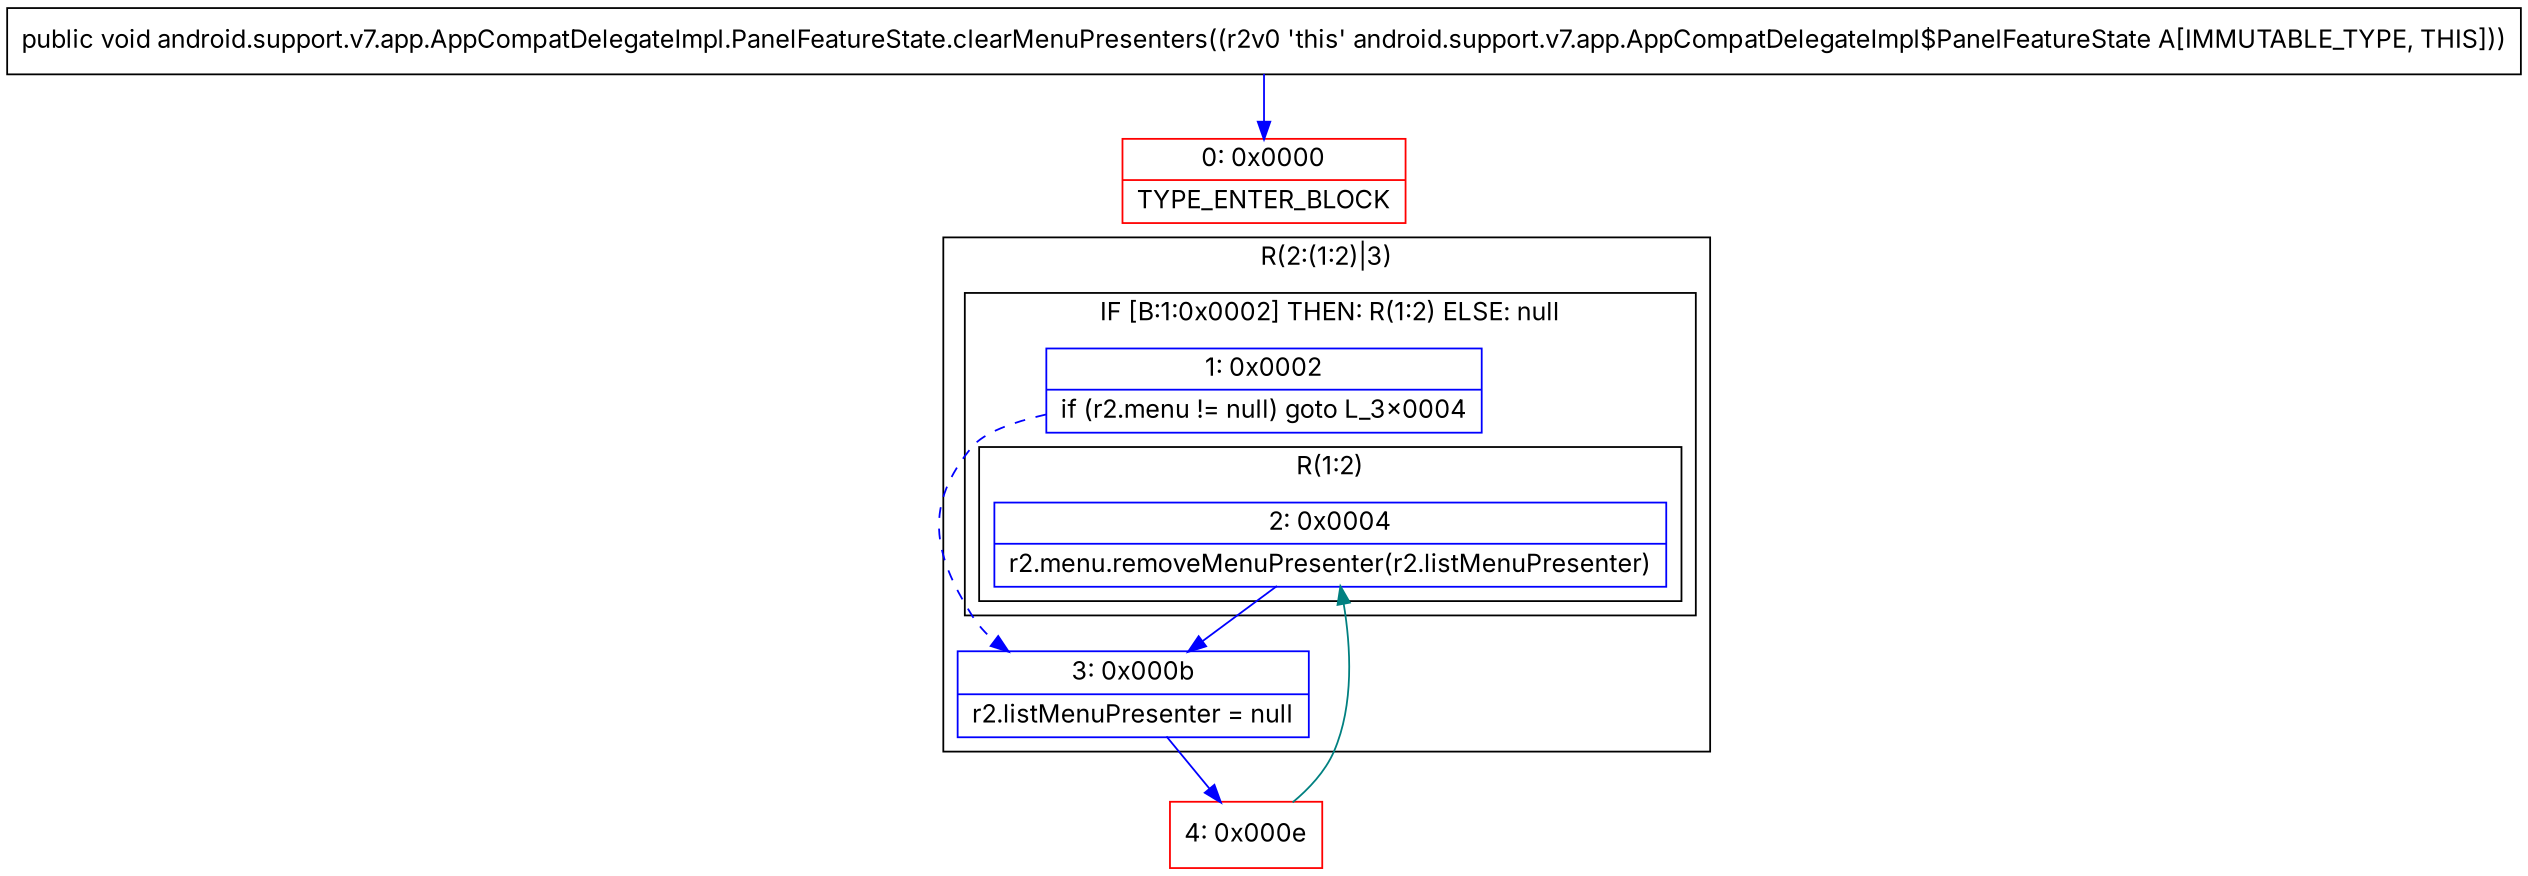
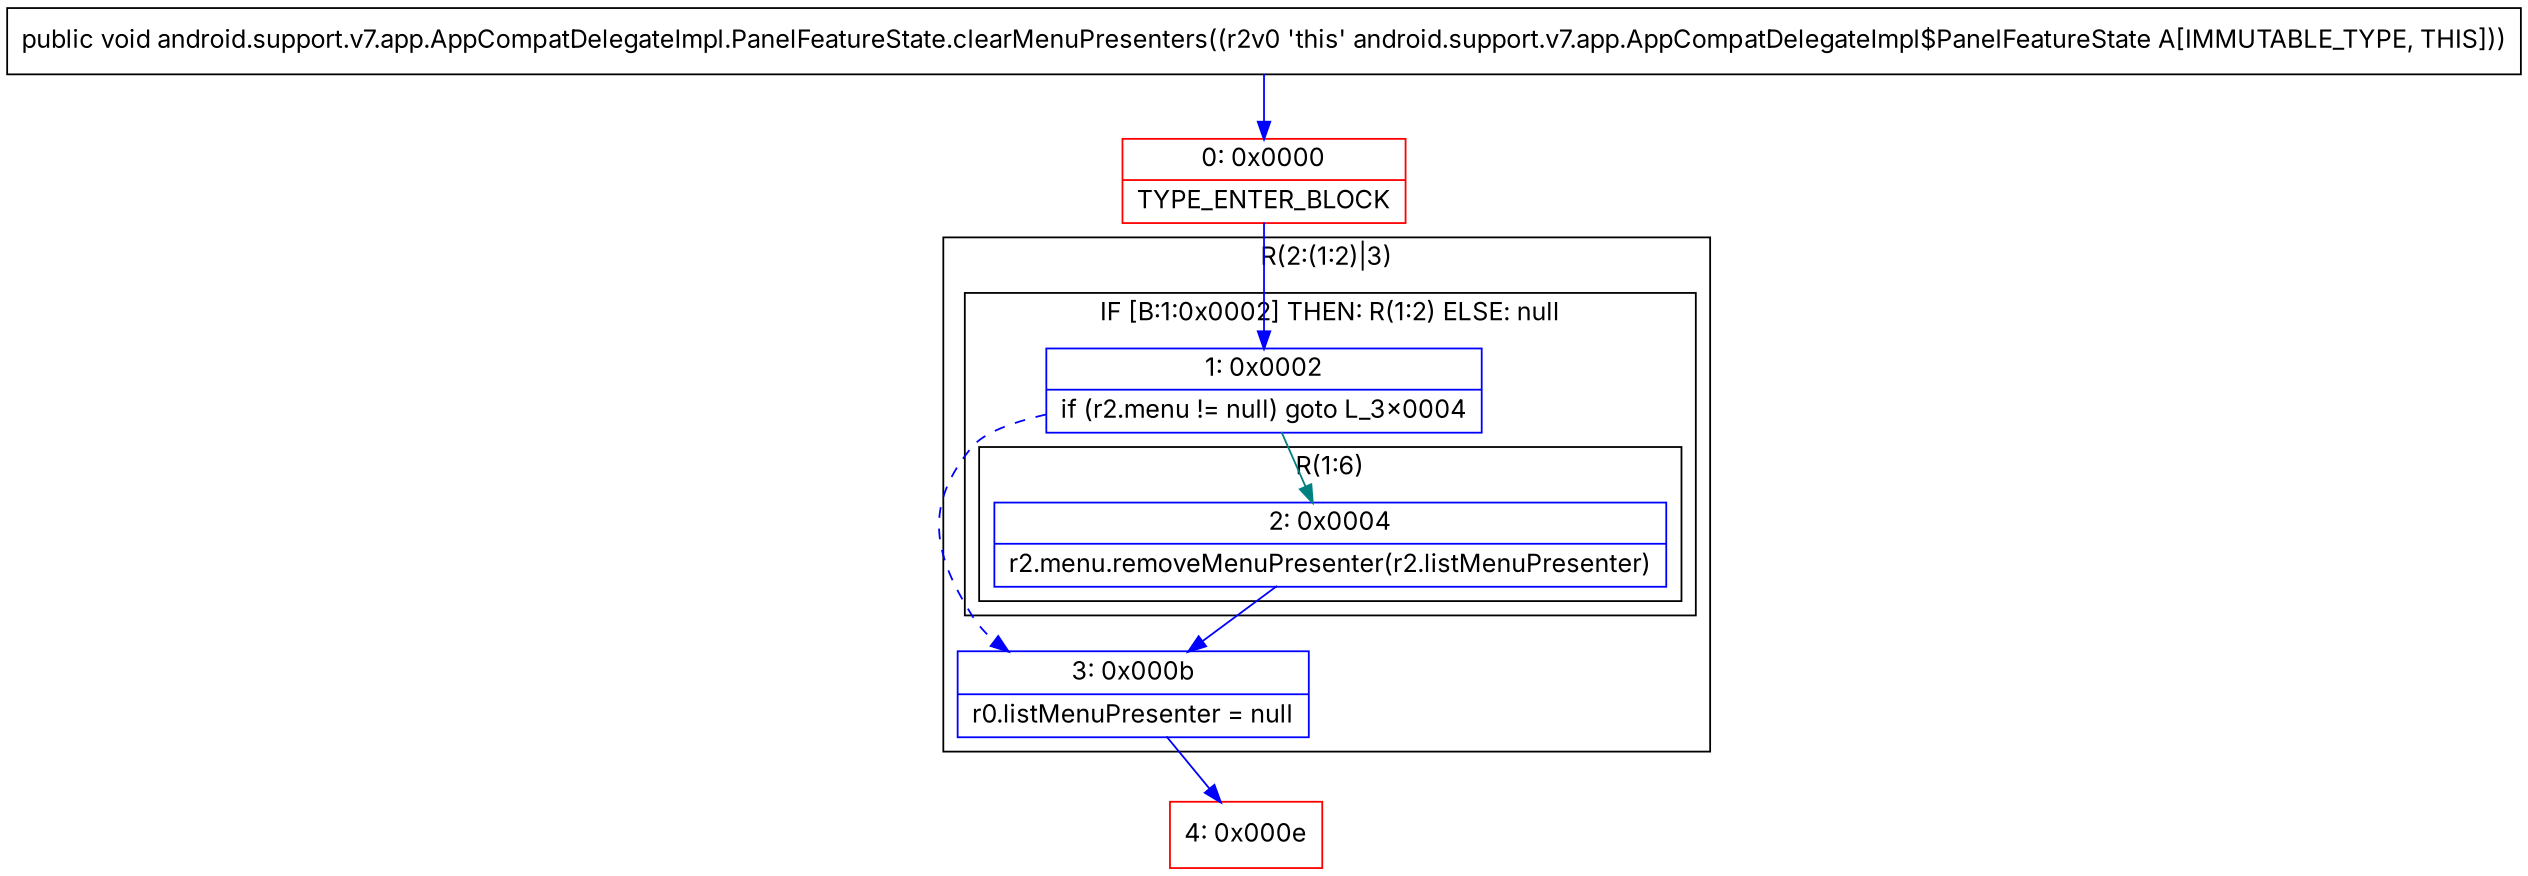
none -> (1264, 277)
(1330, 468) -> (1330, 468)
(1346, 711) -> (1293, 459)
(1133, 715) -> (1133, 715)
